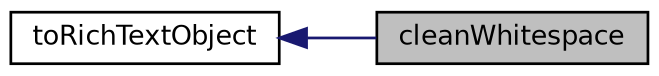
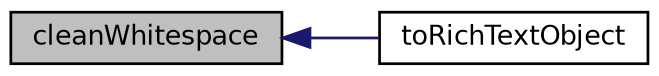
(342, 38) -> (345, 38)
